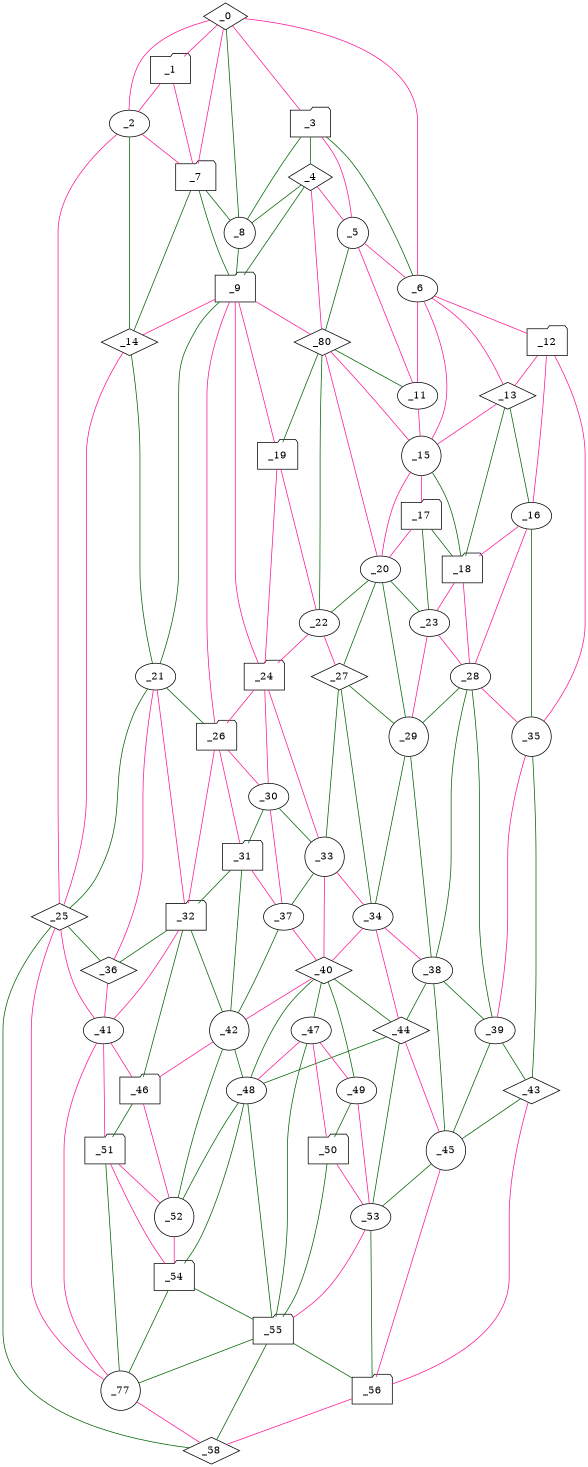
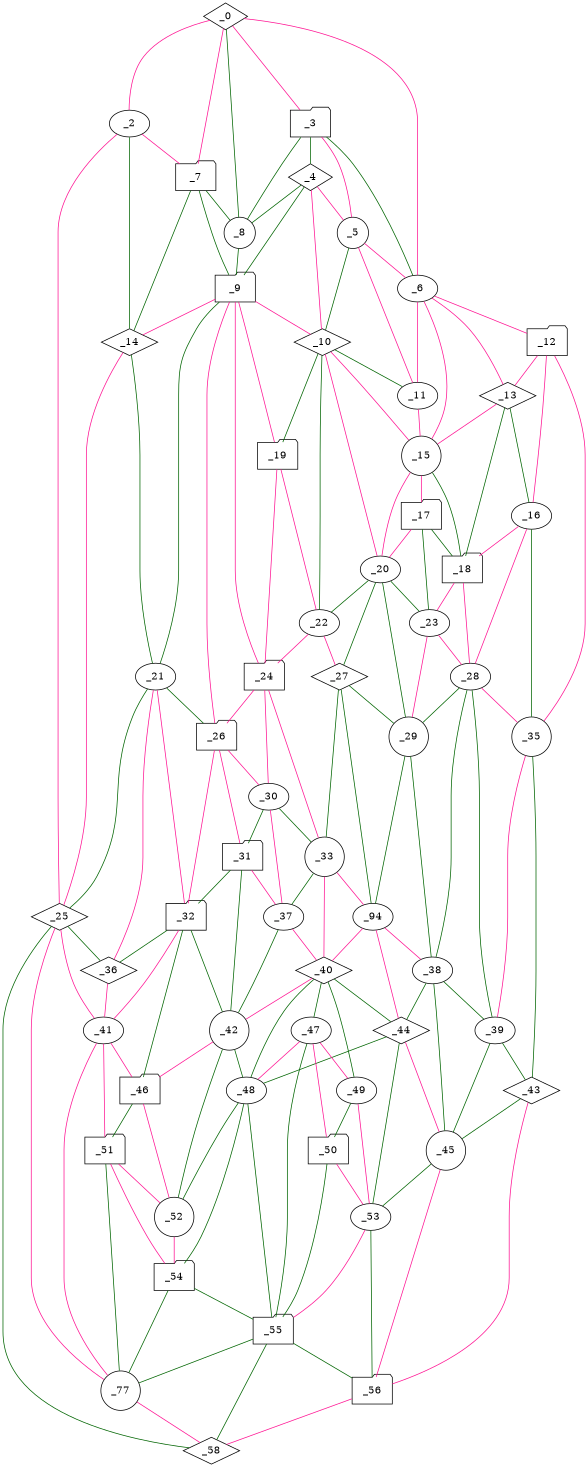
(170, 70) -> none
(322, 342) -> (322, 342)
(373, 917) -> (373, 917)
